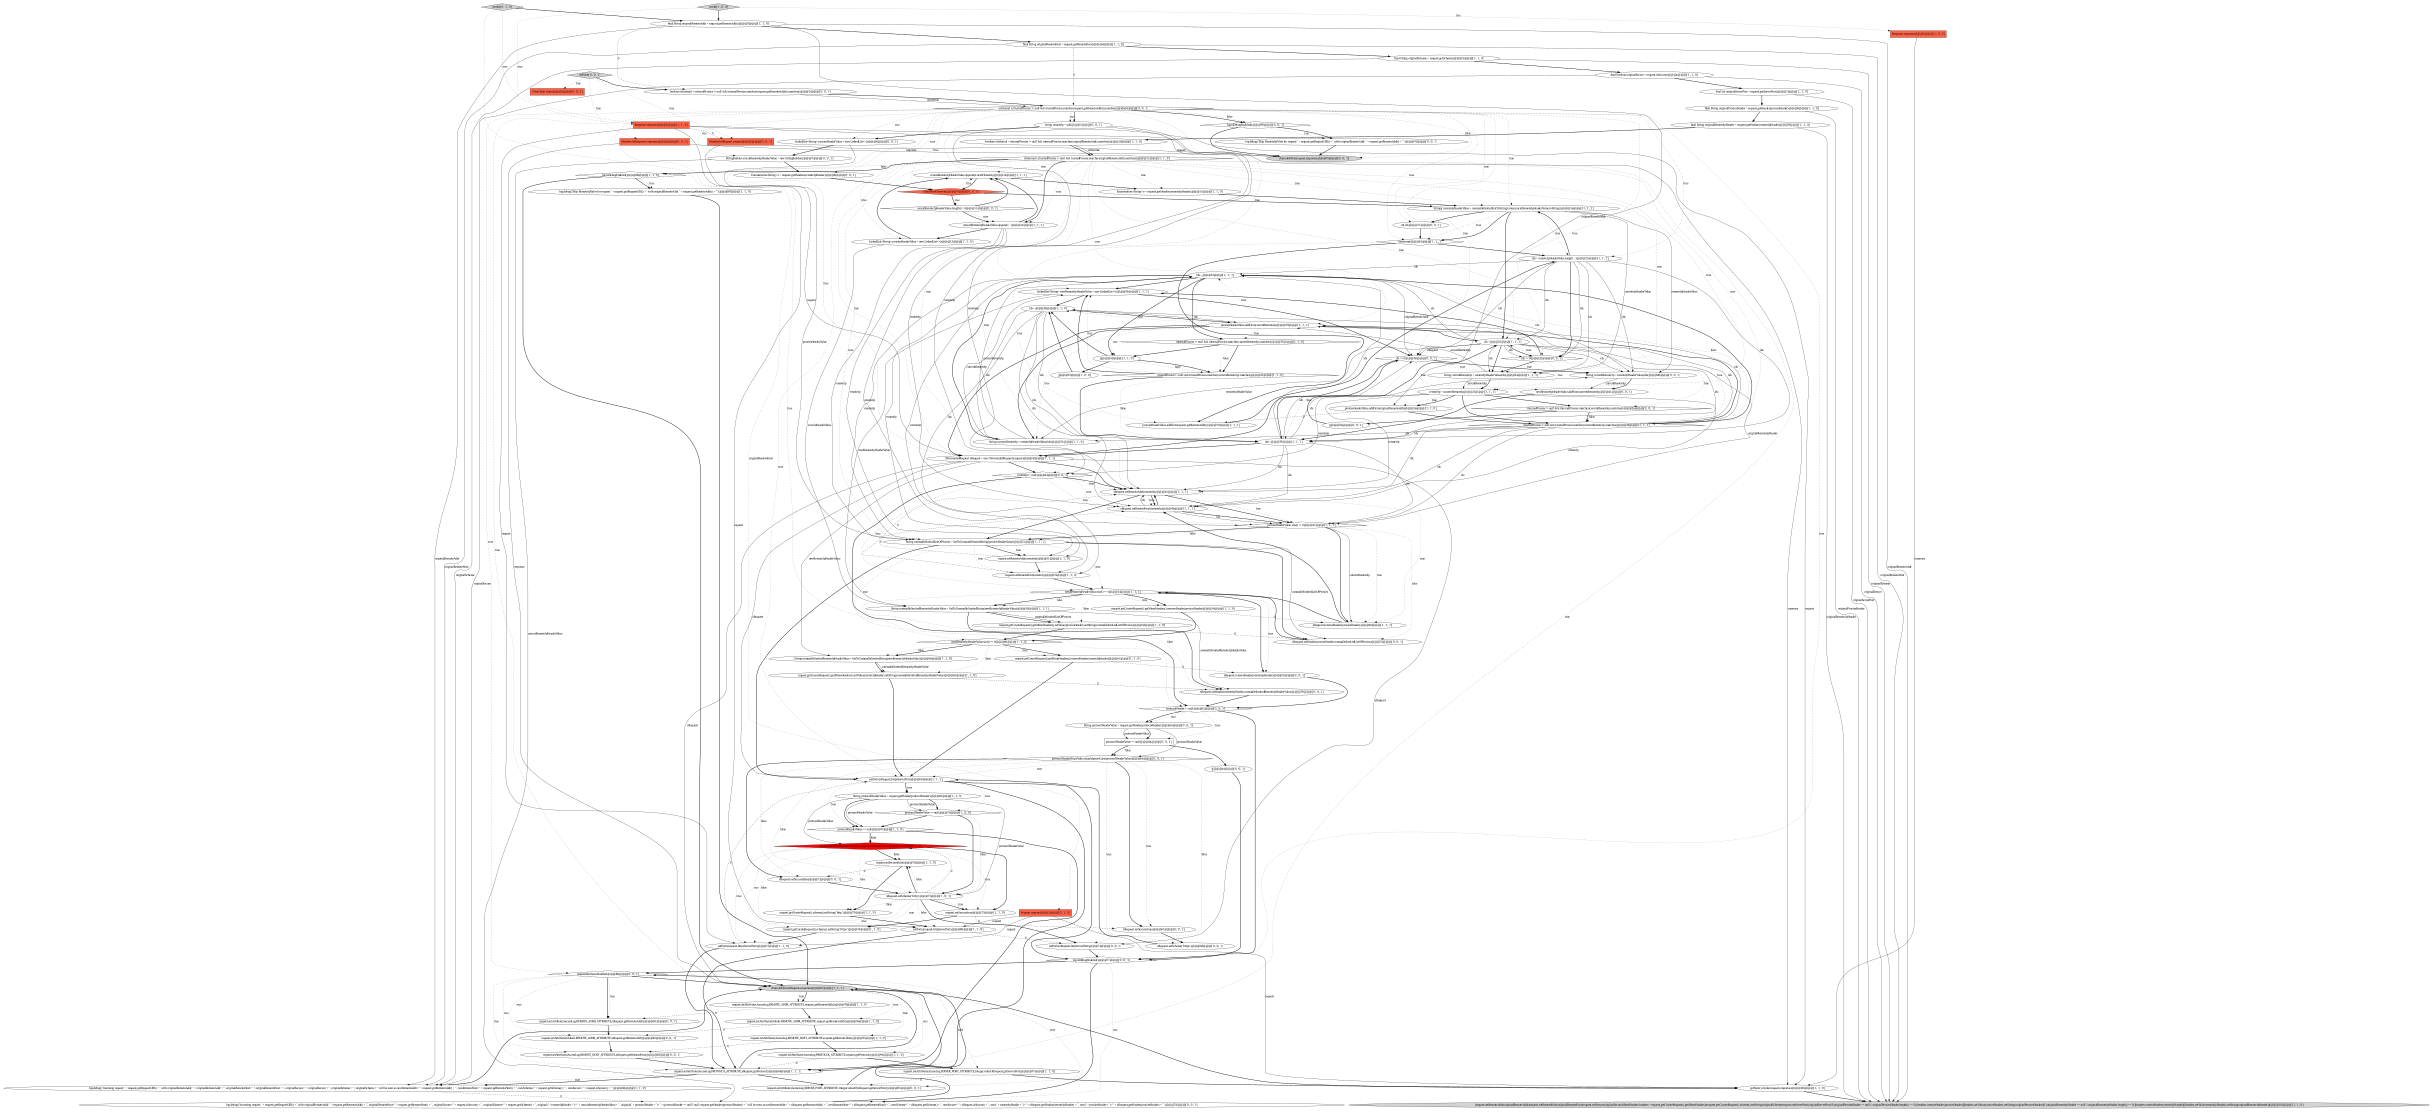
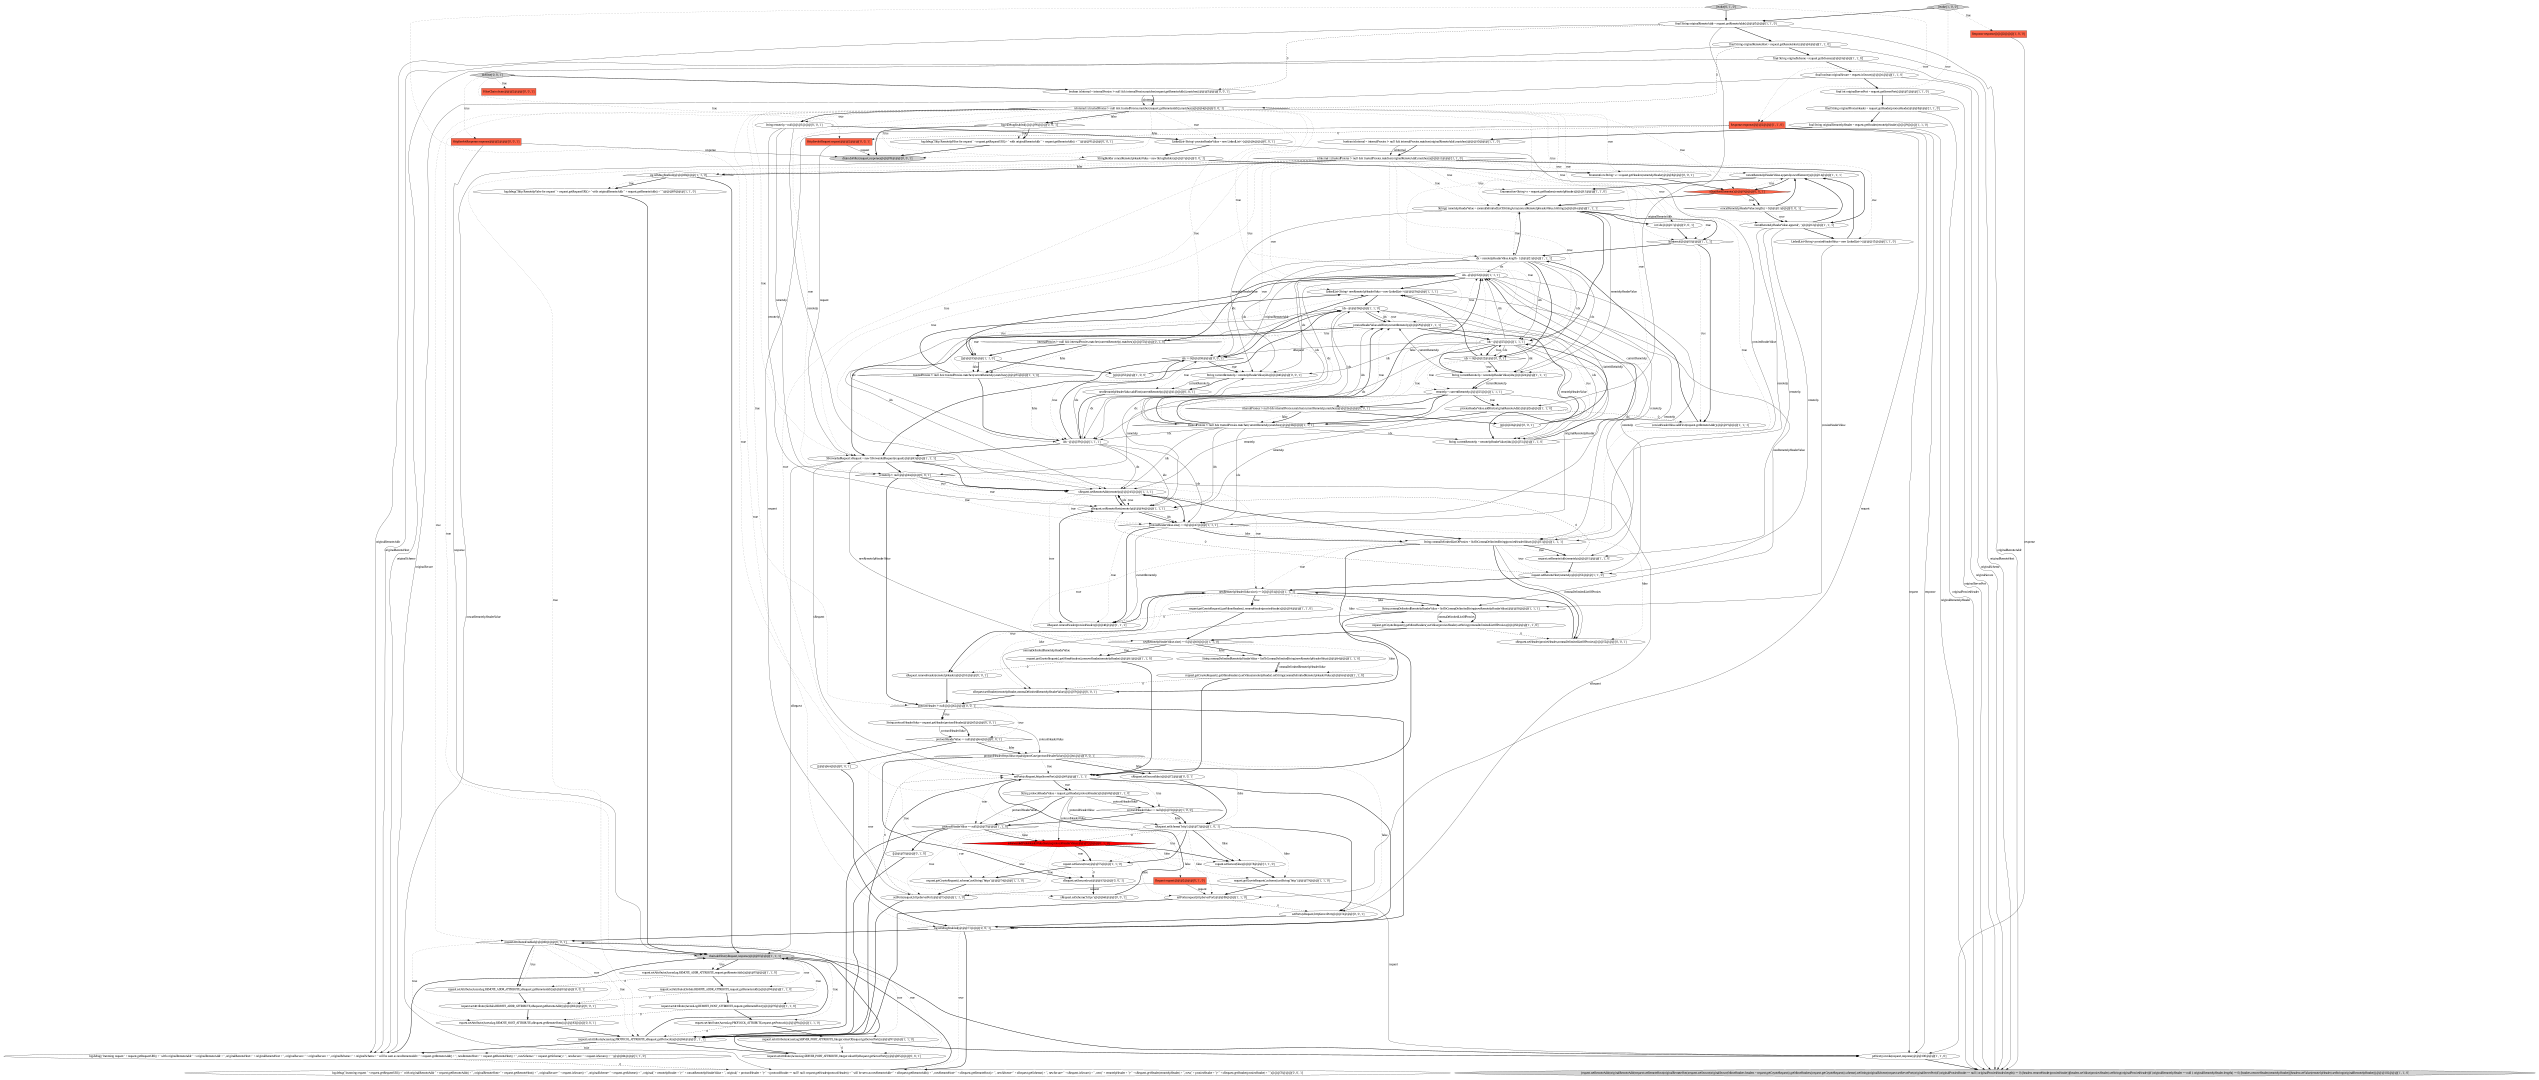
(761, 459) -> (743, 442)
(1139, 742) -> (969, 739)
none -> (909, 854)
(858, 871) -> none
